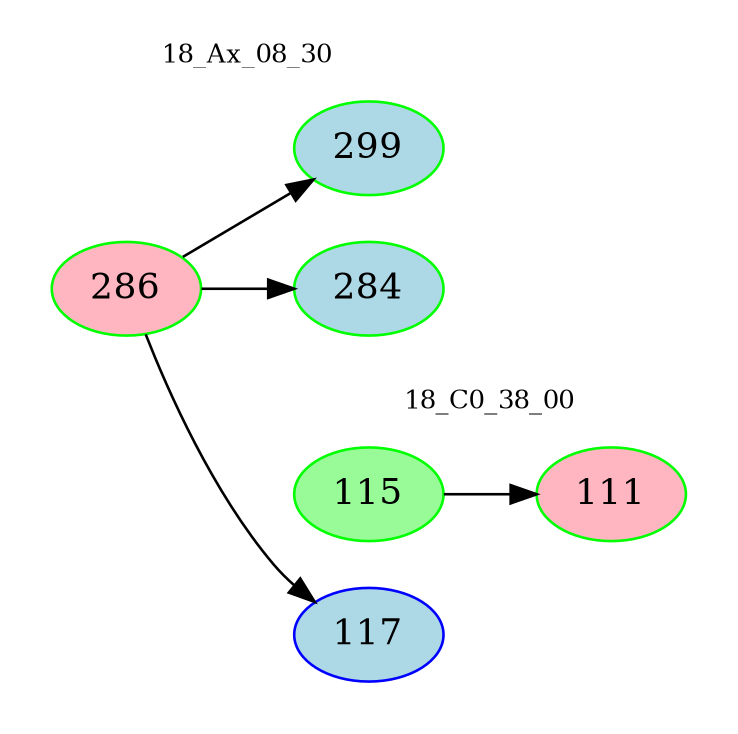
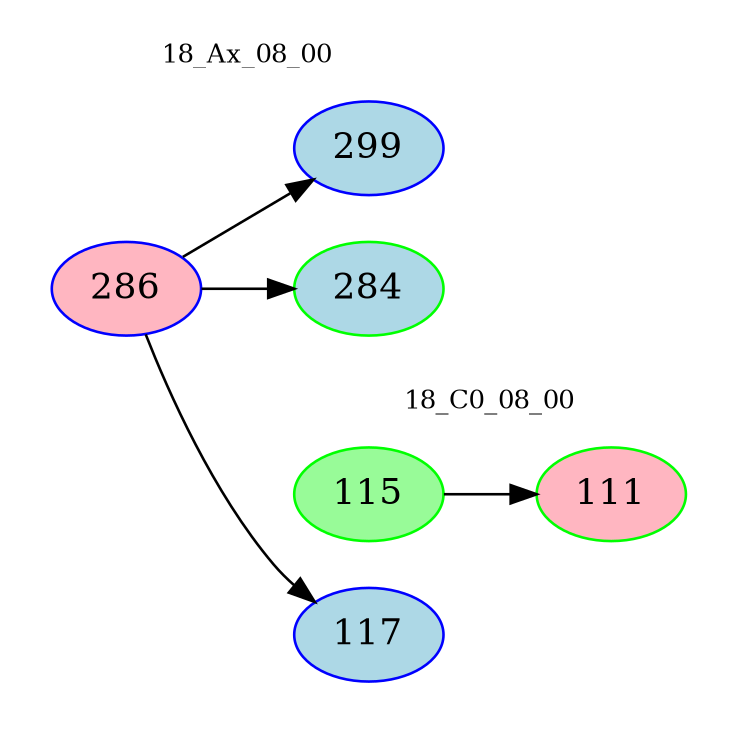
(248, 56) -> (248, 56)
(369, 148) -> (369, 148)
(126, 289) -> (126, 289)
(490, 402) -> (490, 402)
